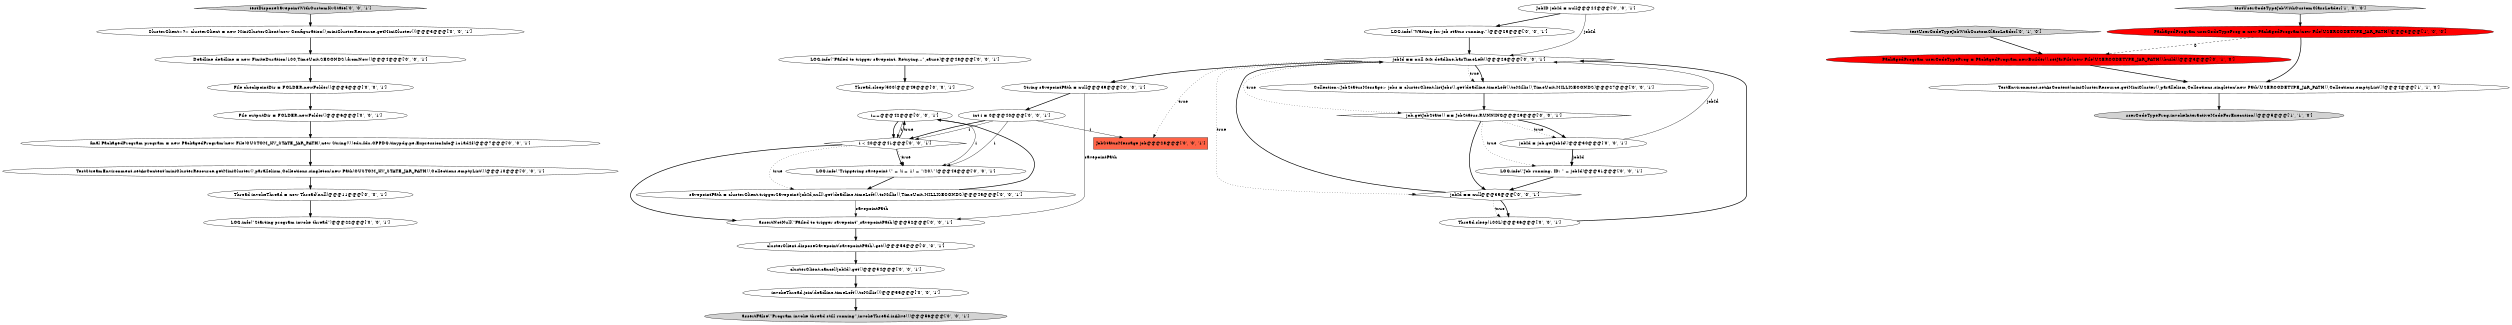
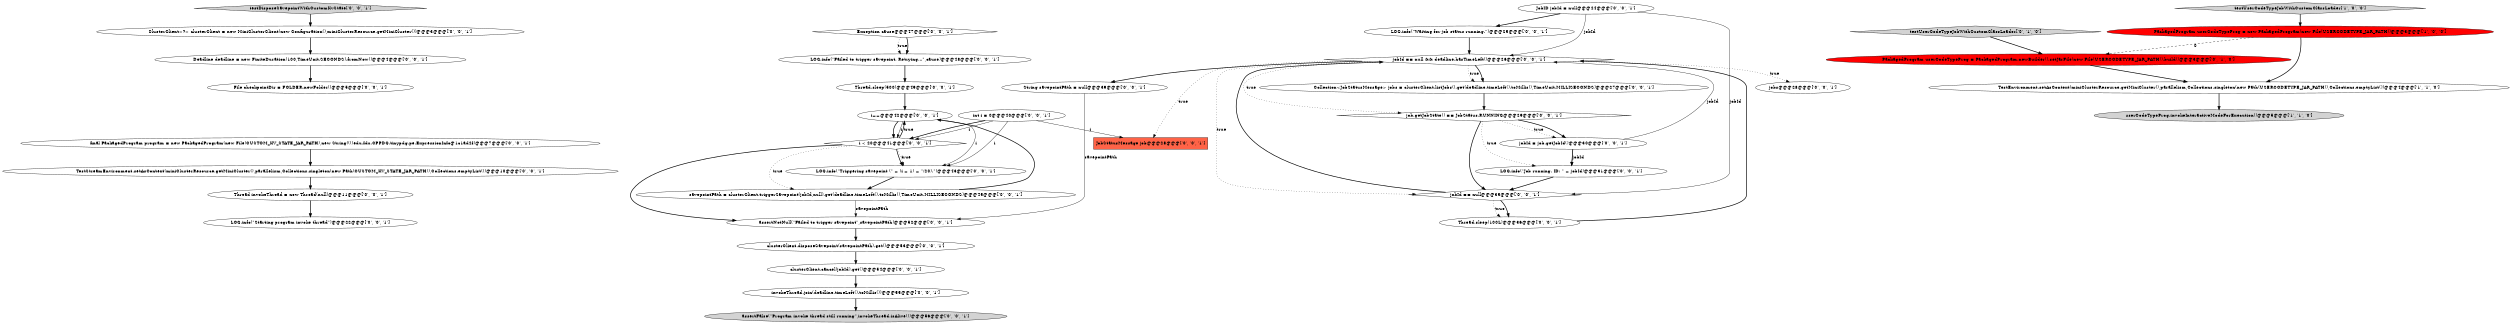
none -> (905, 32)
none -> (1803, 88)
none -> (905, 100)
(1050, 101) -> none
(310, 116) -> none
none -> (1730, 133)
